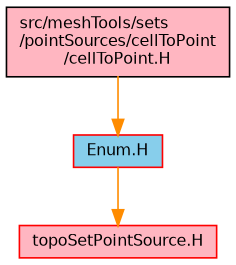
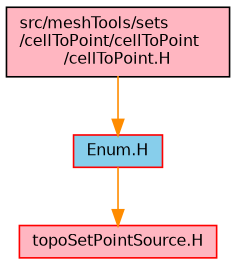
(118, 42) -> (118, 42)
